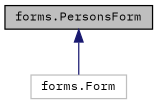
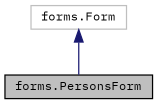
(79, 59) -> (79, 59)
